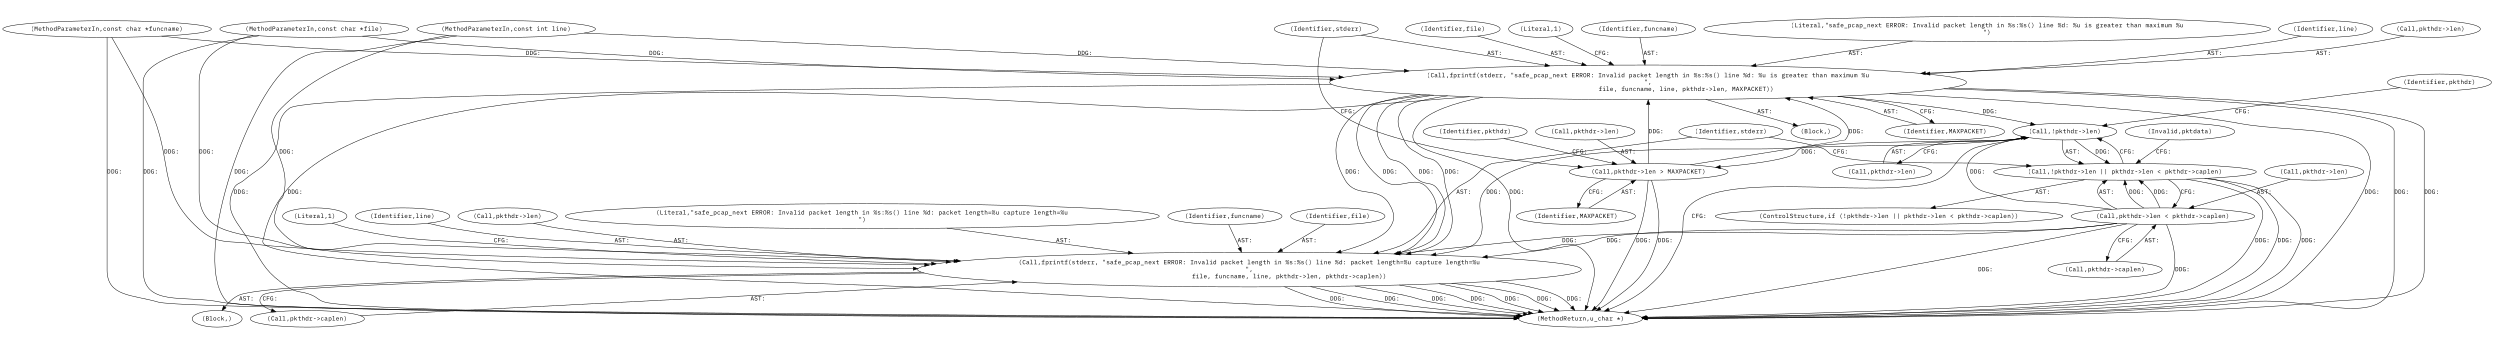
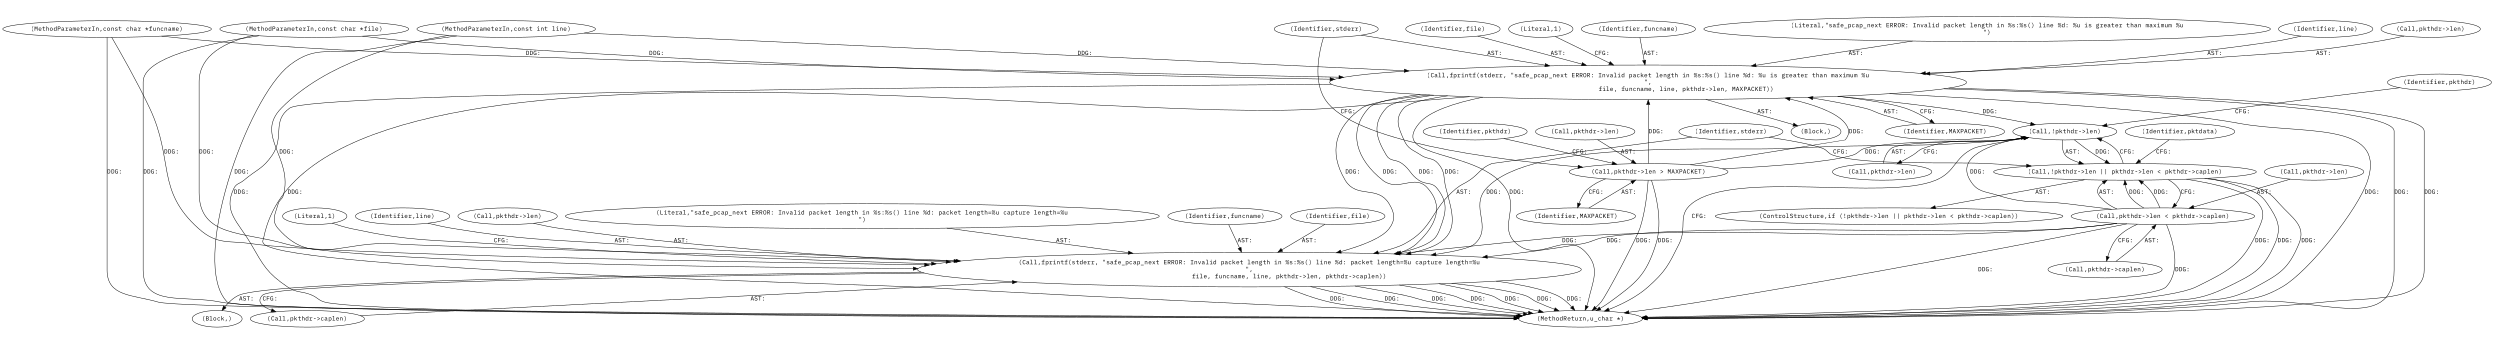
(2180, 132) -> (2180, 132)
(1873, 143) -> (1858, 152)
